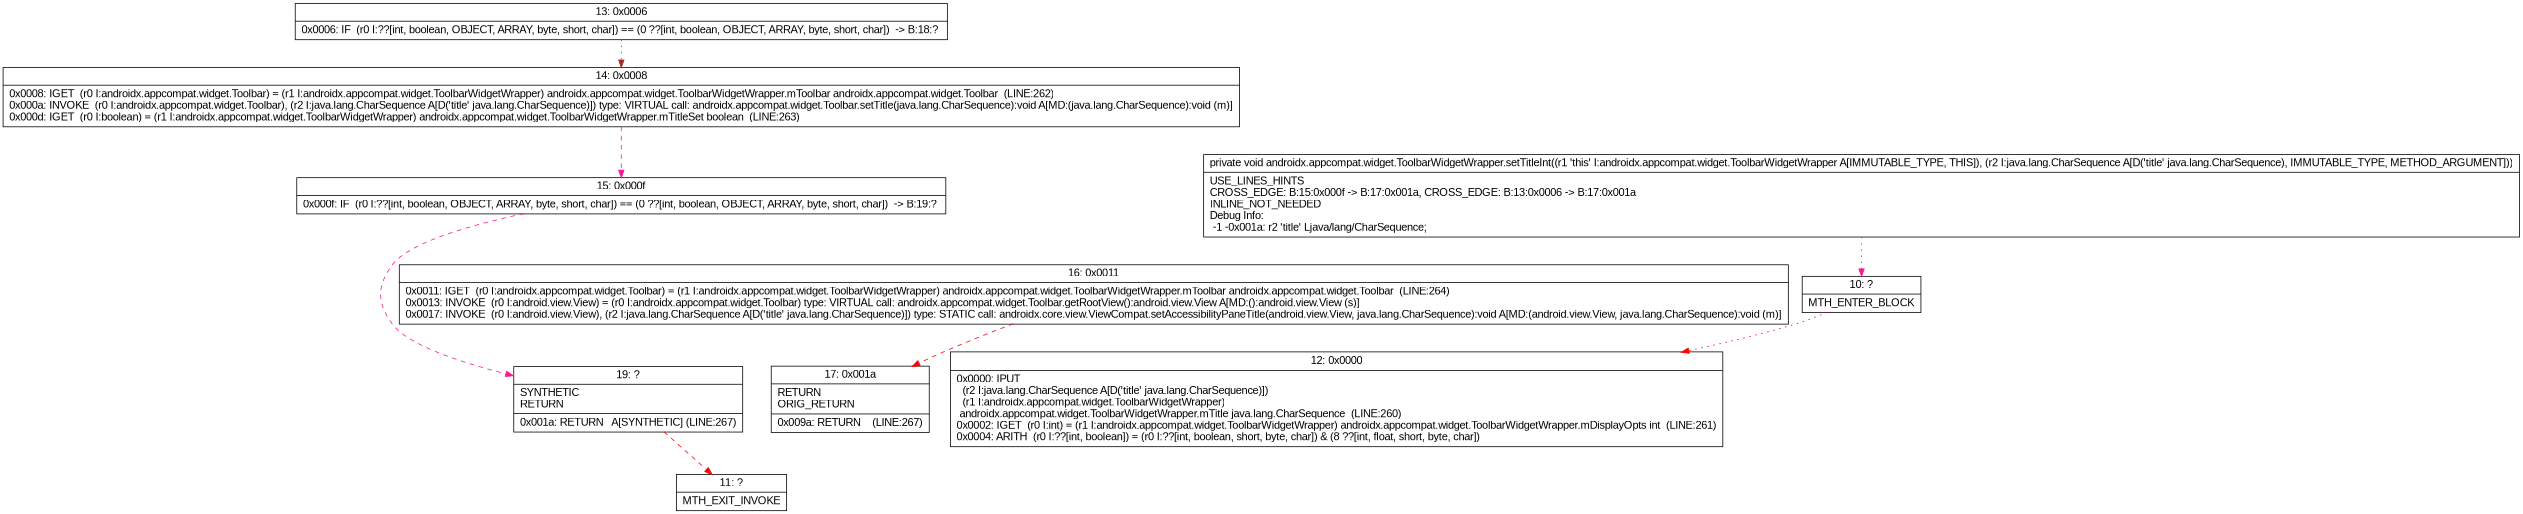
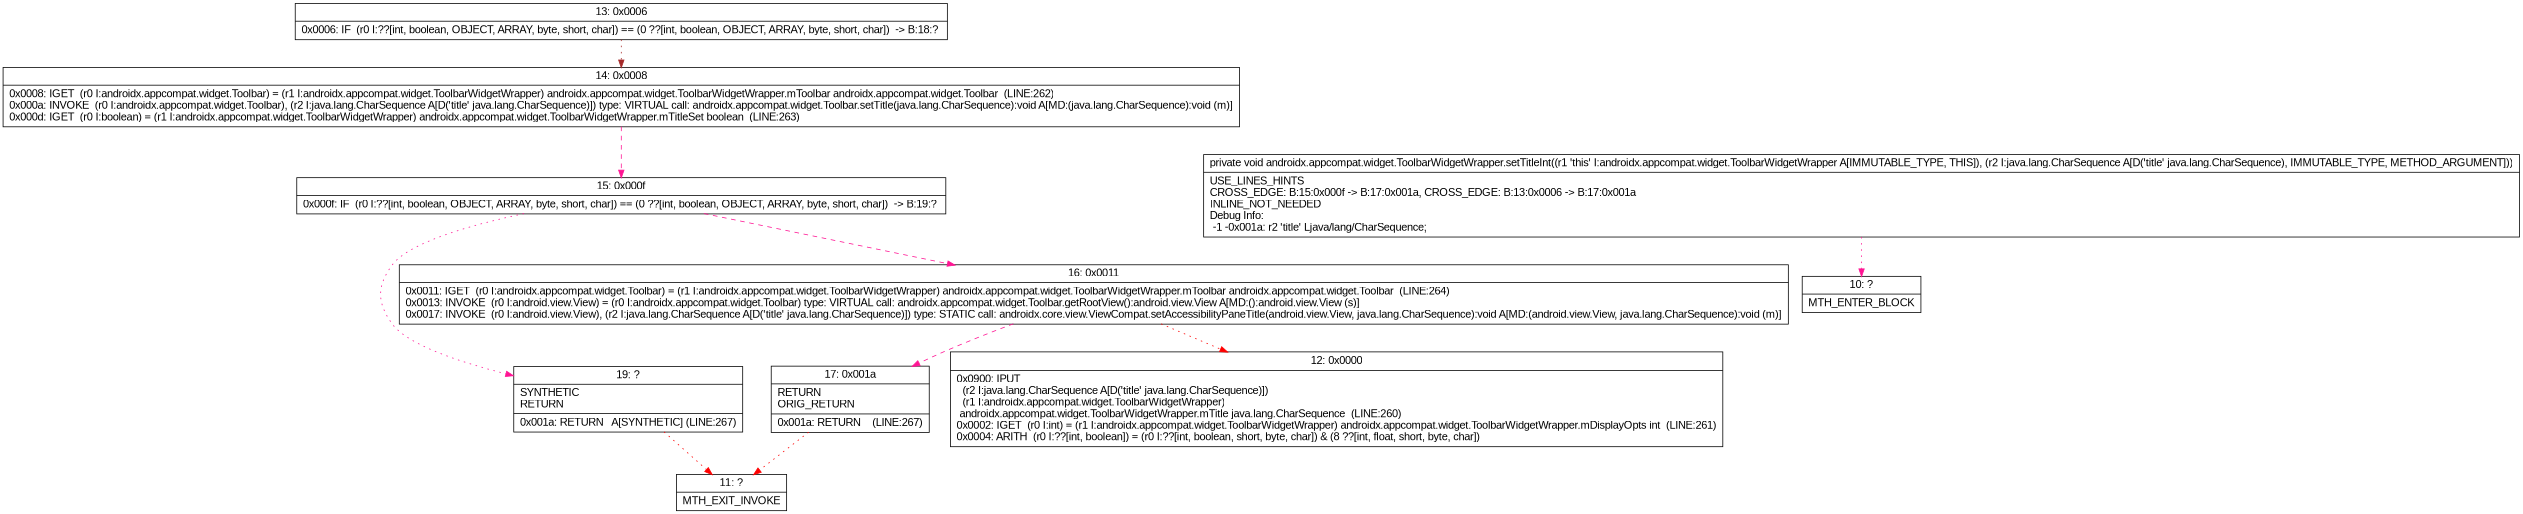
none -> (826, 239)
(382, 286) -> (382, 286)
(1759, 334) -> (1191, 336)
(966, 342) -> (966, 342)
(992, 379) -> (992, 379)
(850, 423) -> (850, 423)
(685, 451) -> (685, 451)
none -> (784, 451)
